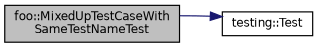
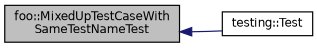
(195, 16) -> (207, 31)
